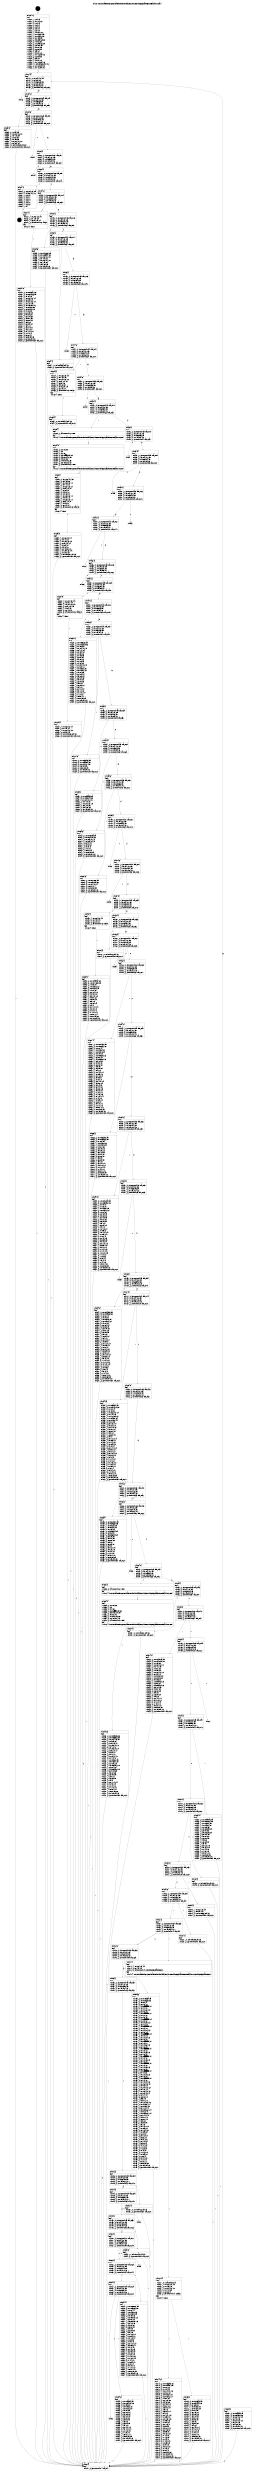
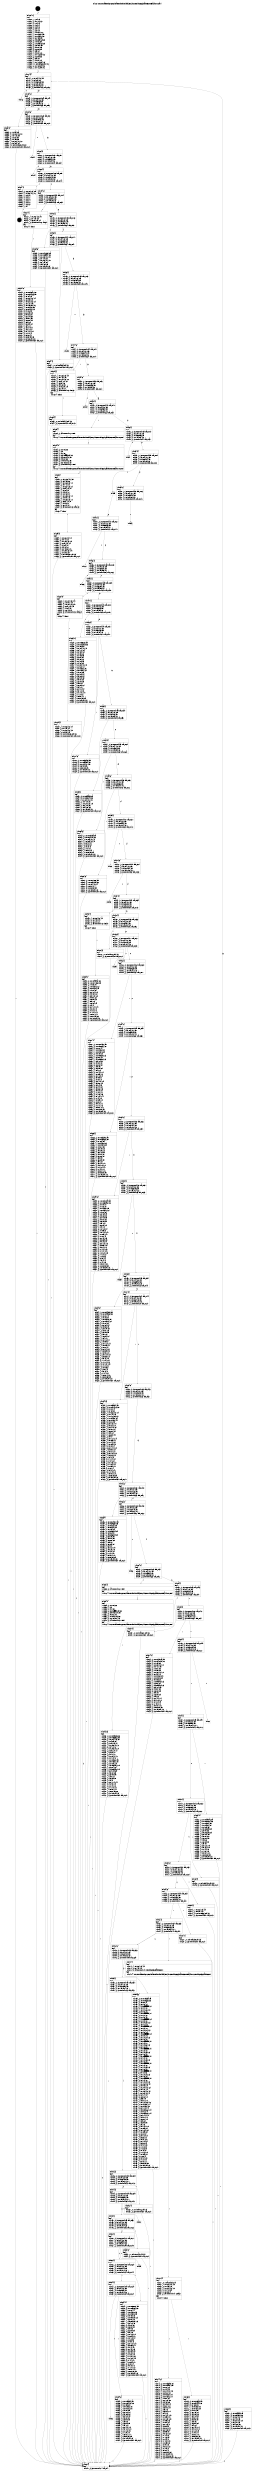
(120, 509) -> (110, 505)
